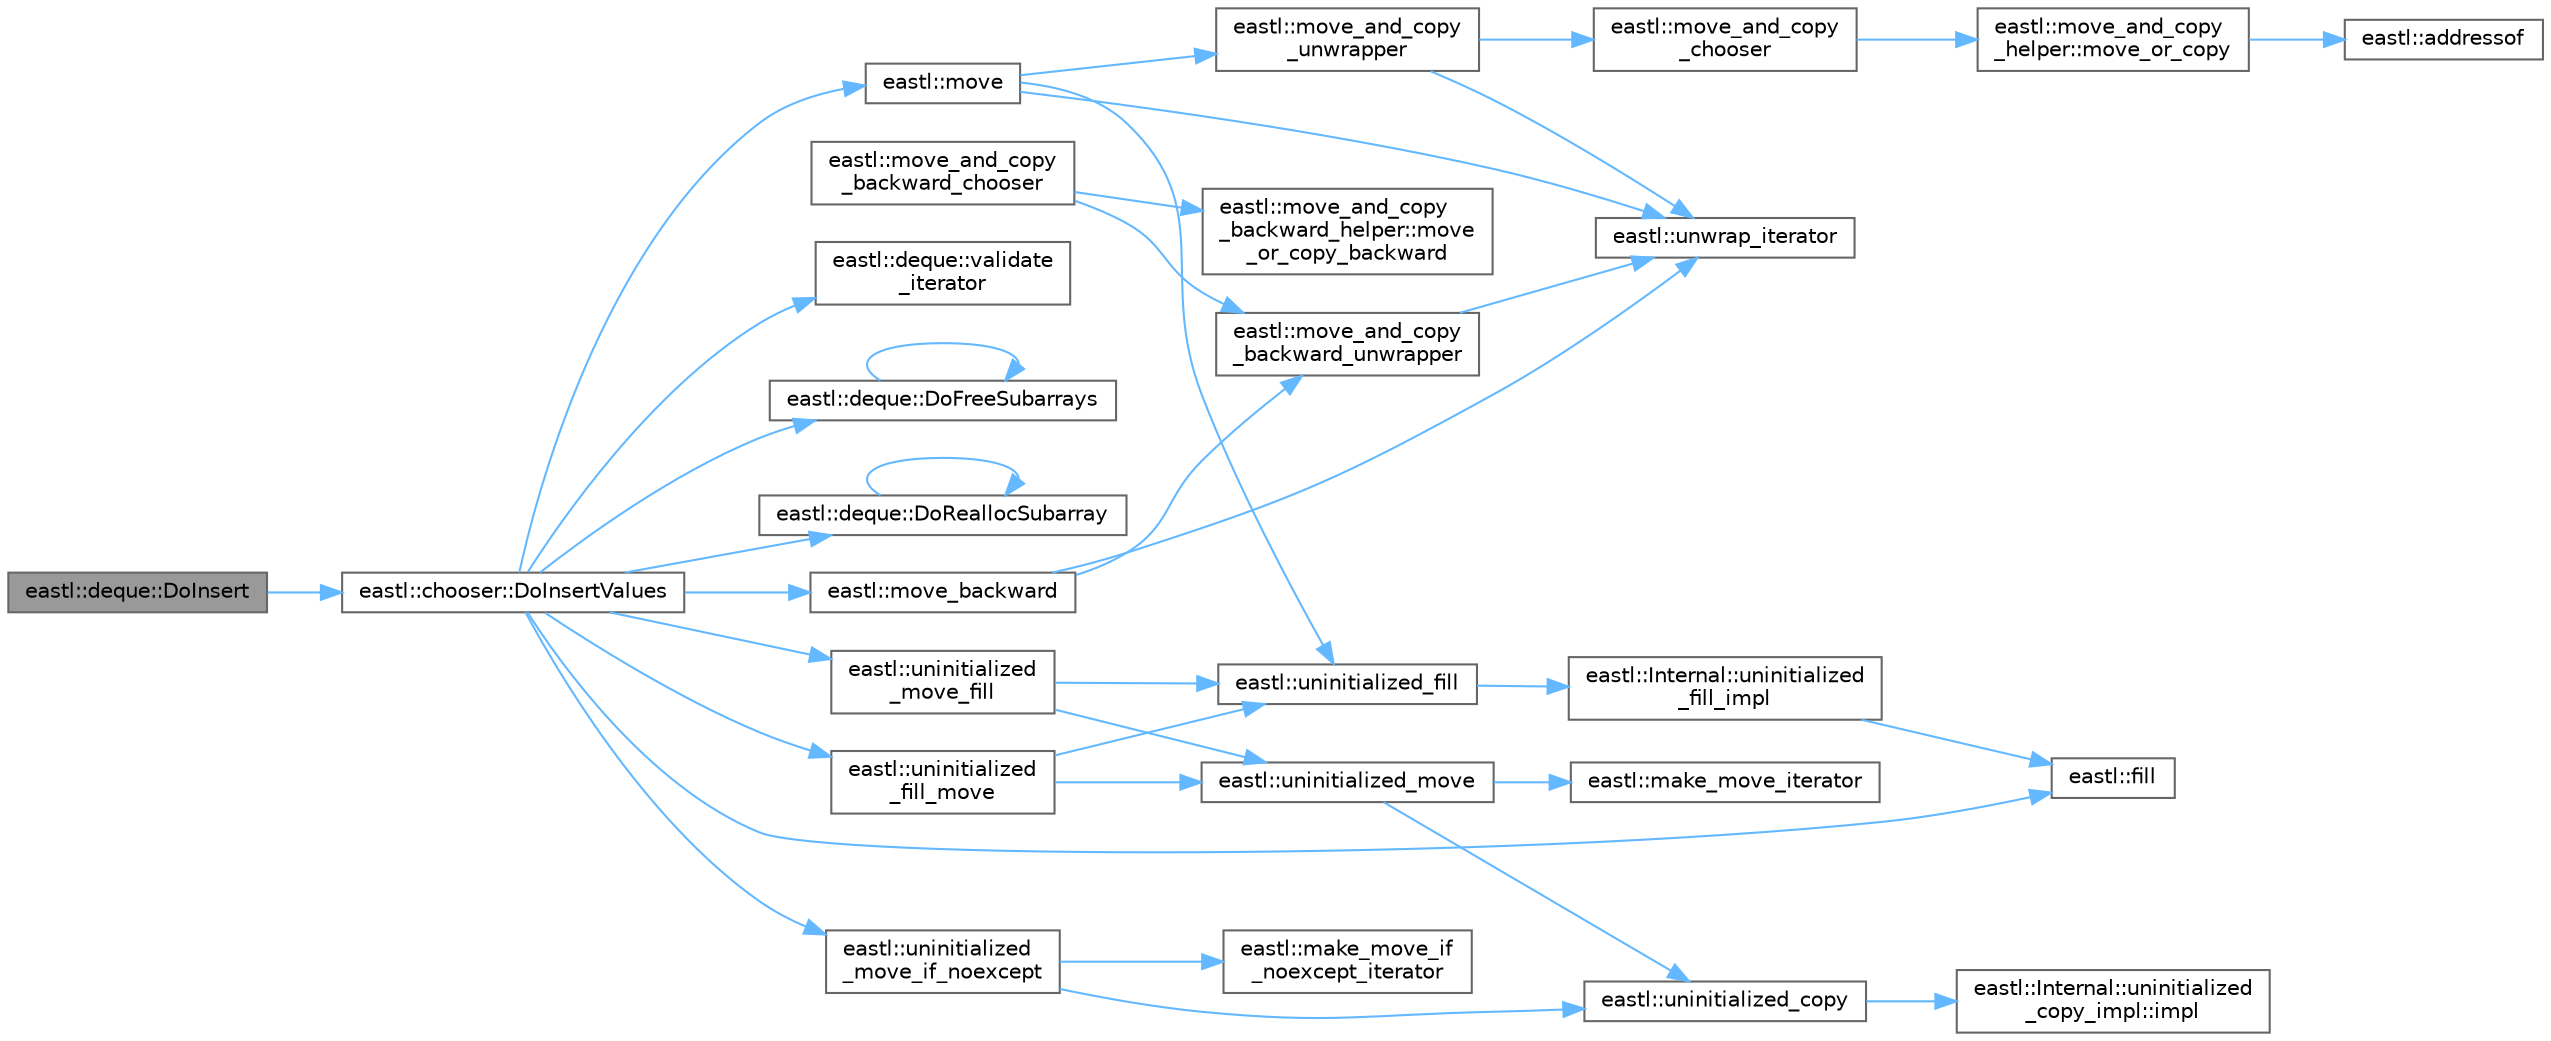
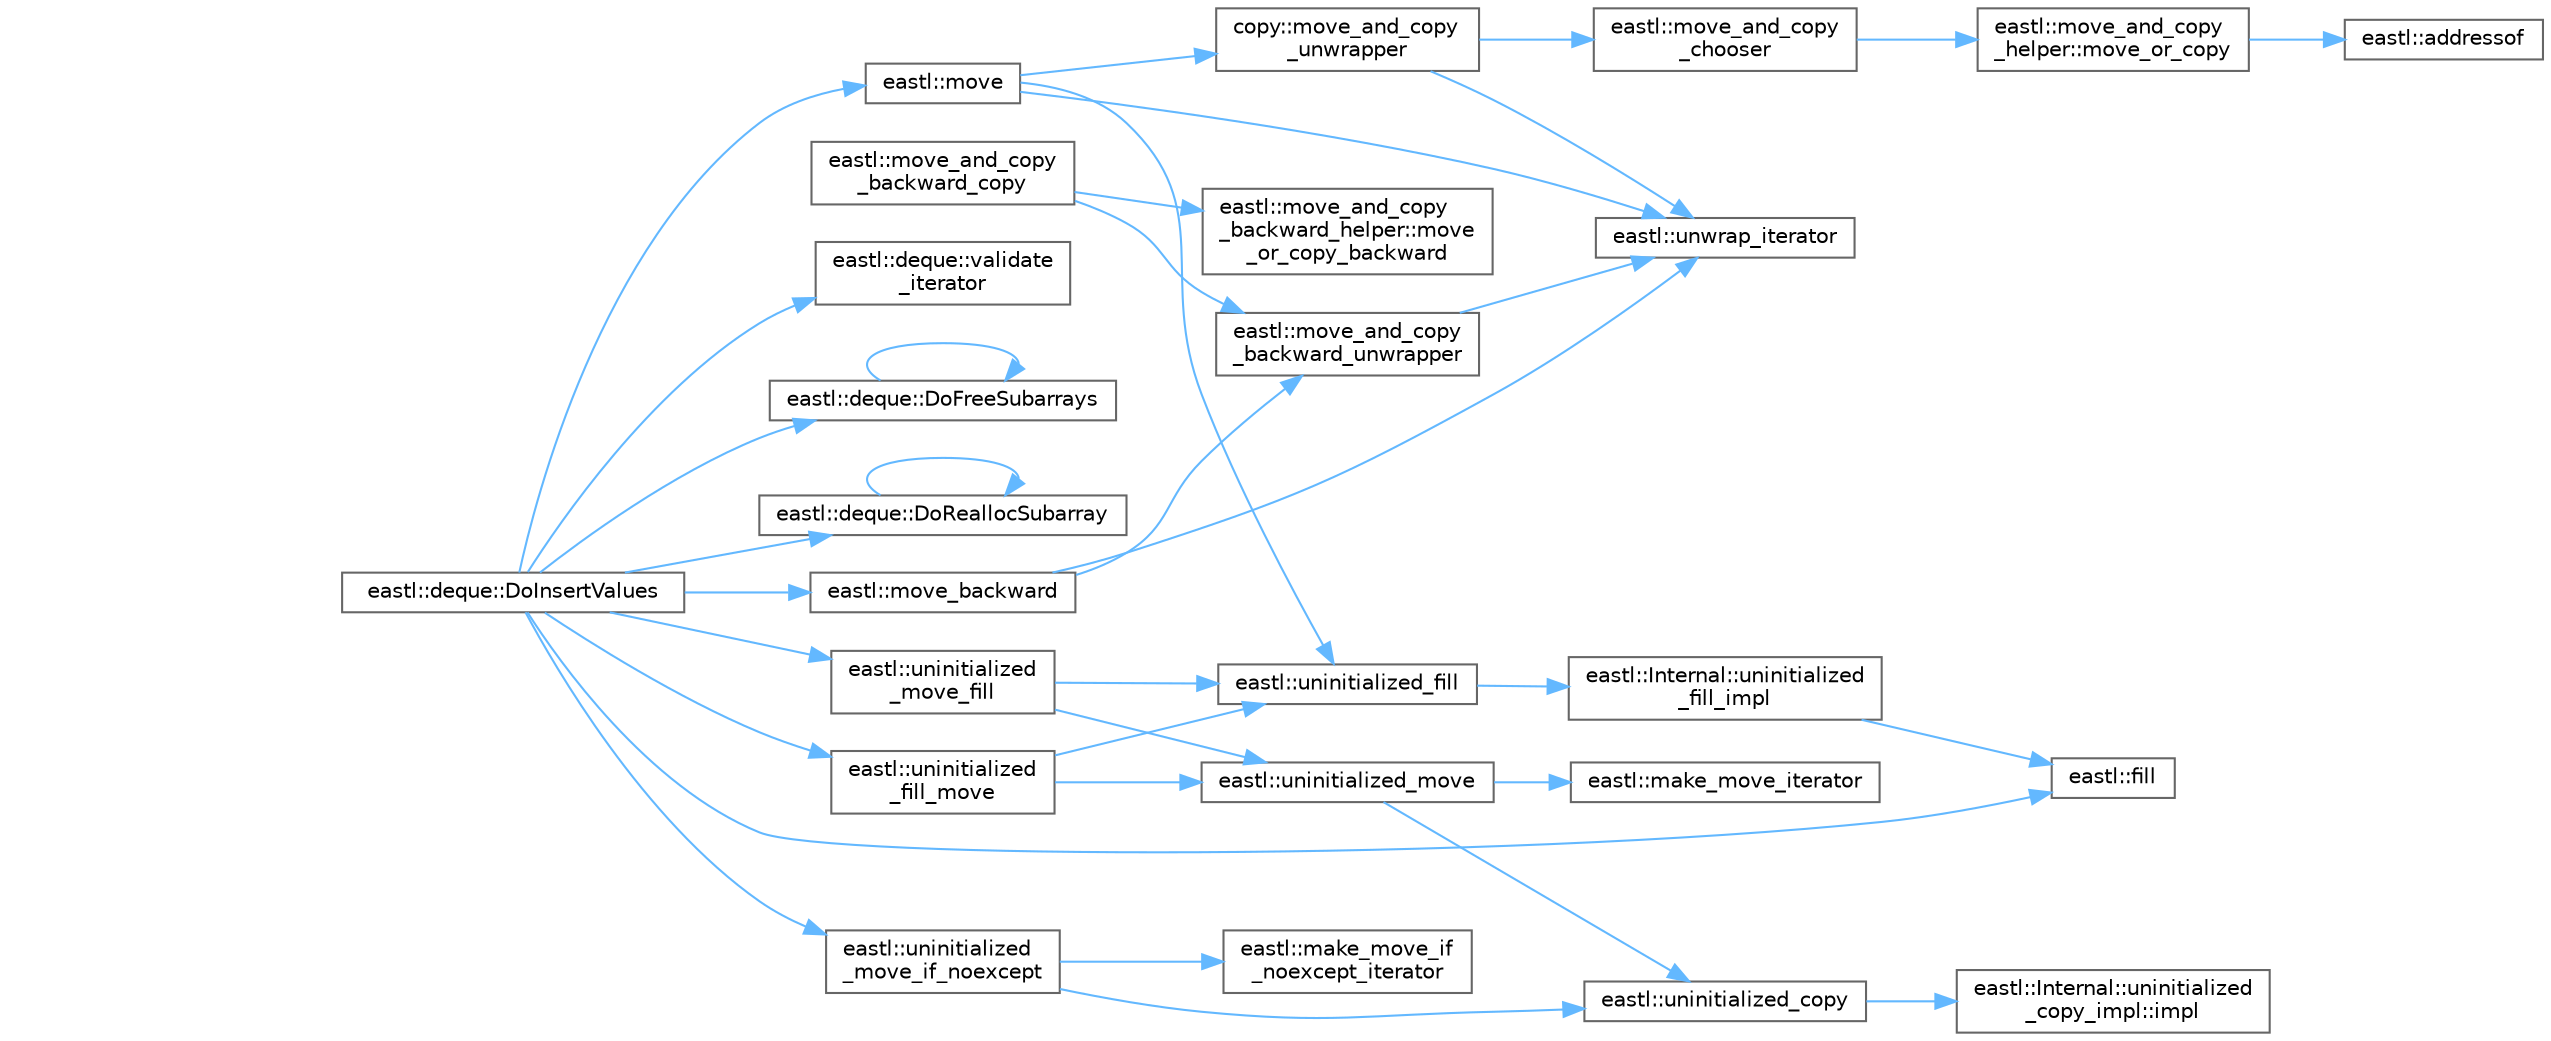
(1348, 40) -> (1348, 40)
(943, 173) -> (943, 173)
(138, 592) -> none
(513, 592) -> (513, 592)
